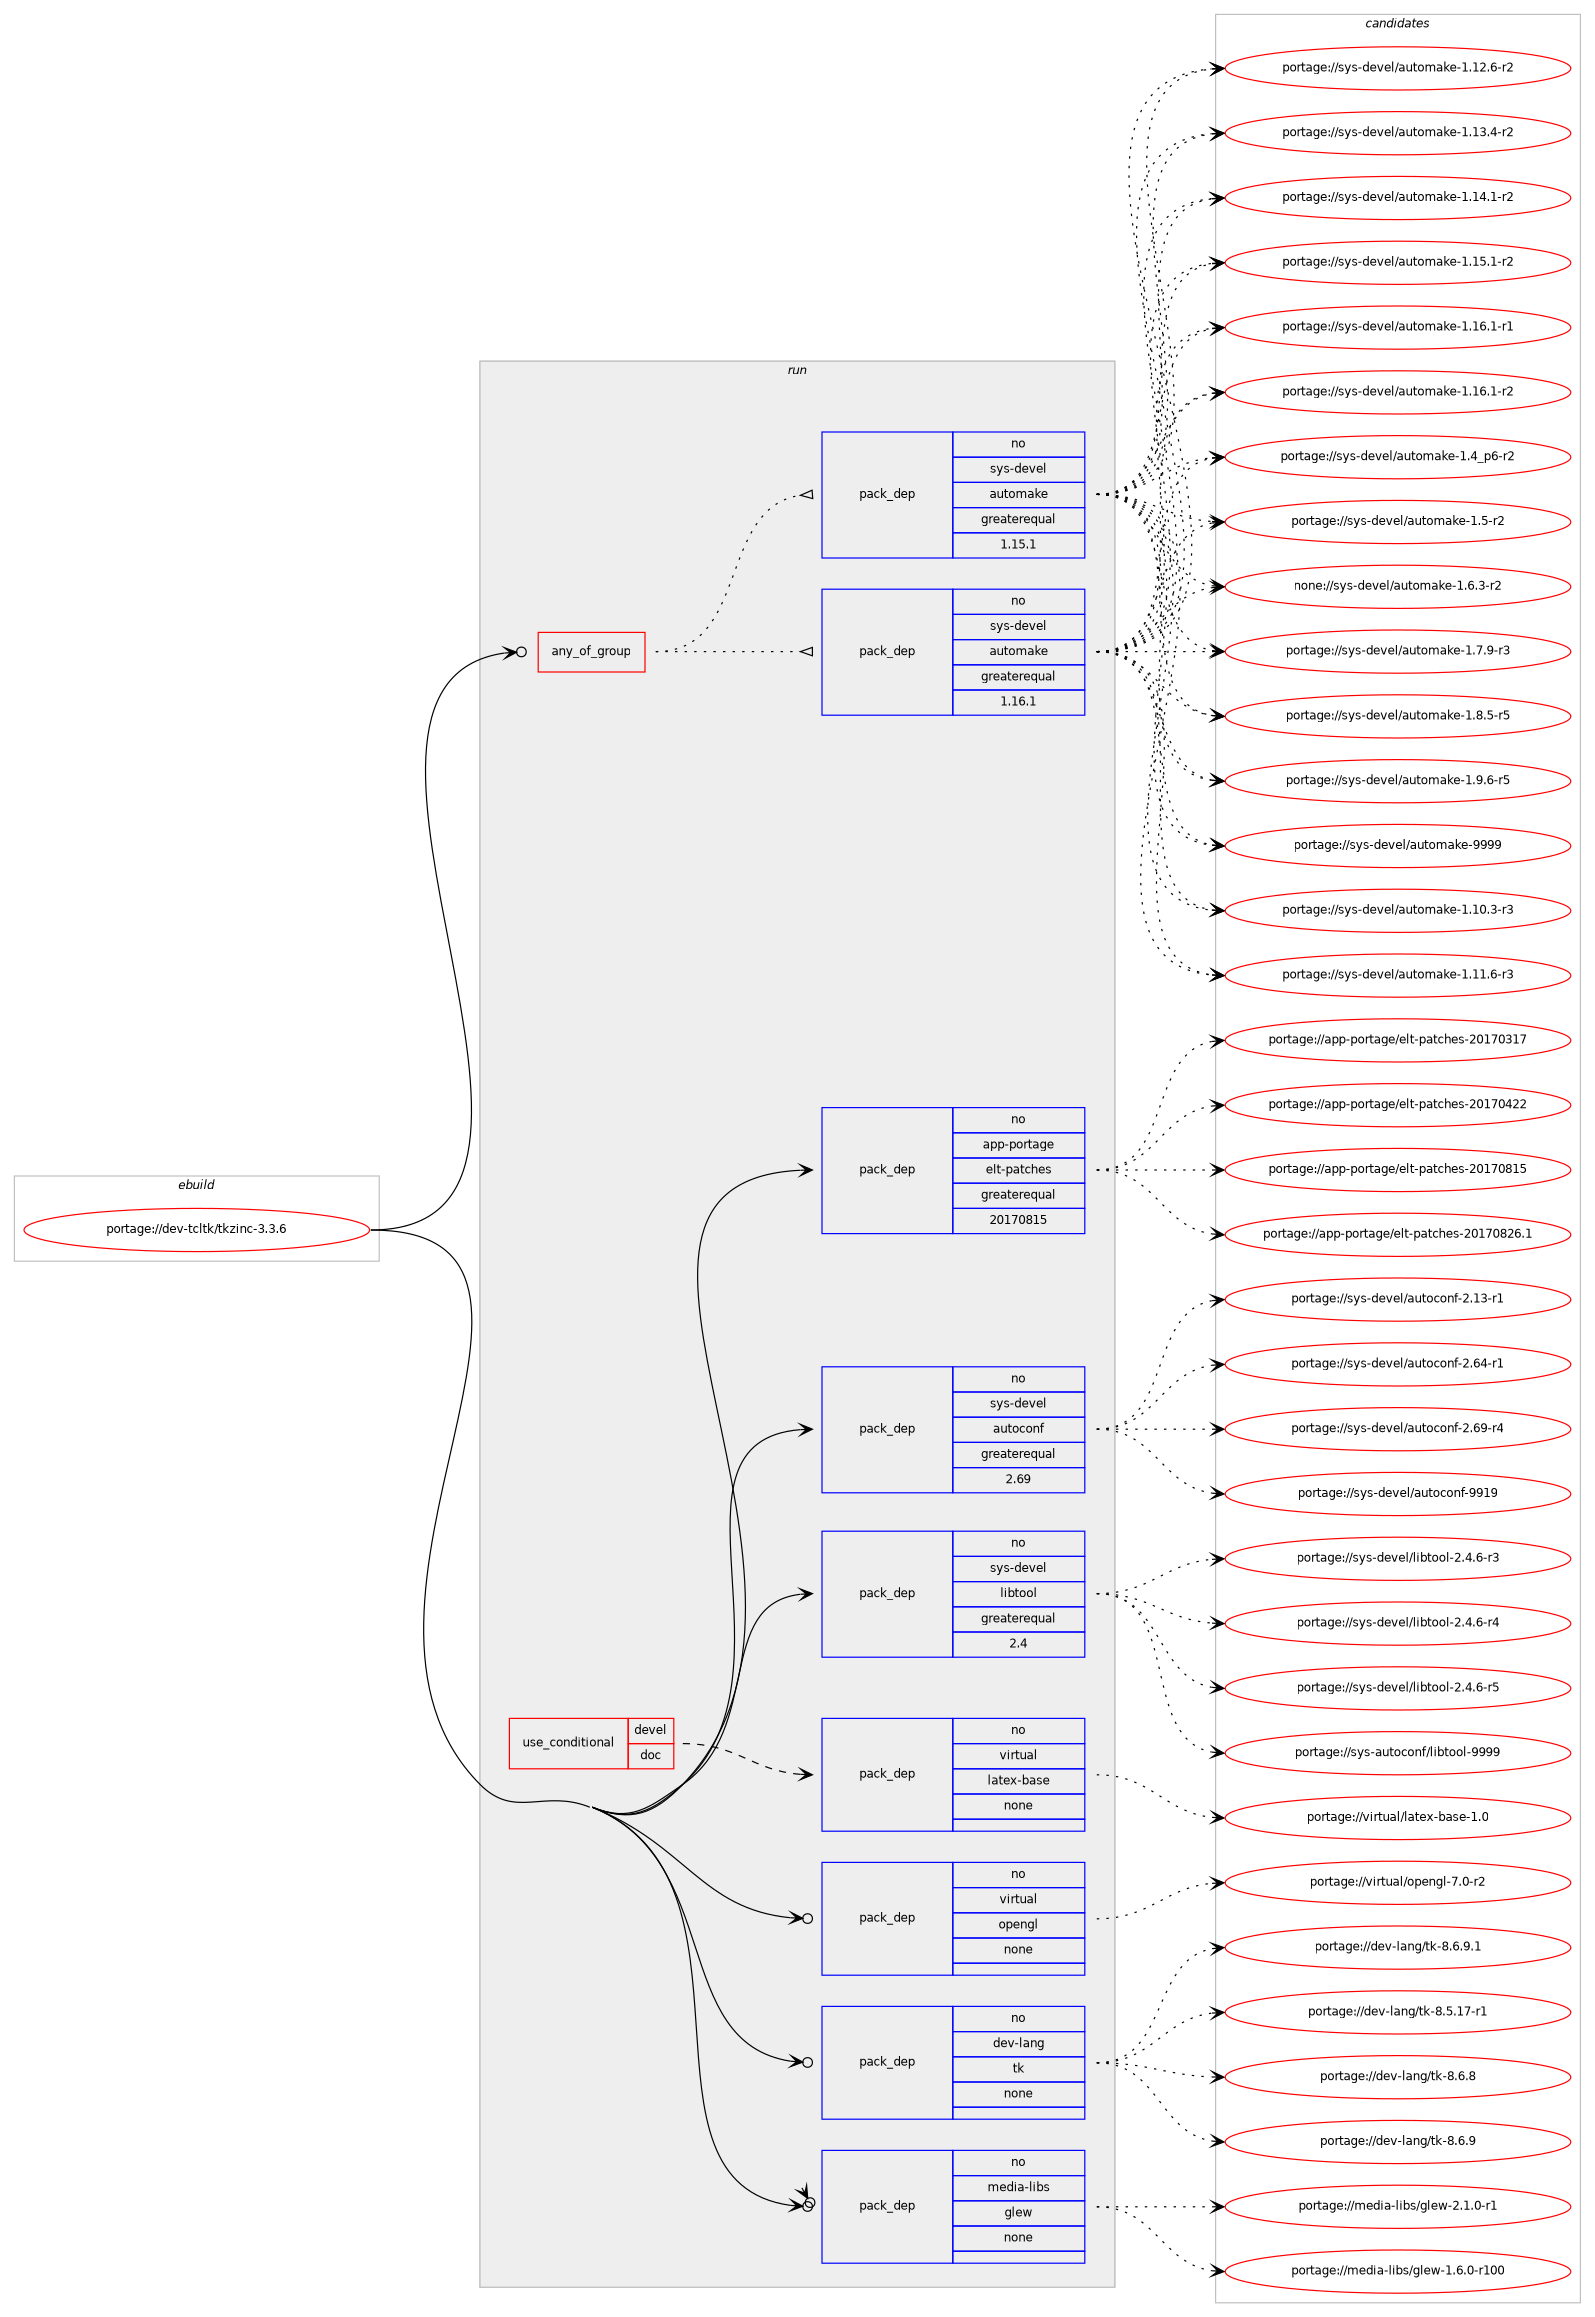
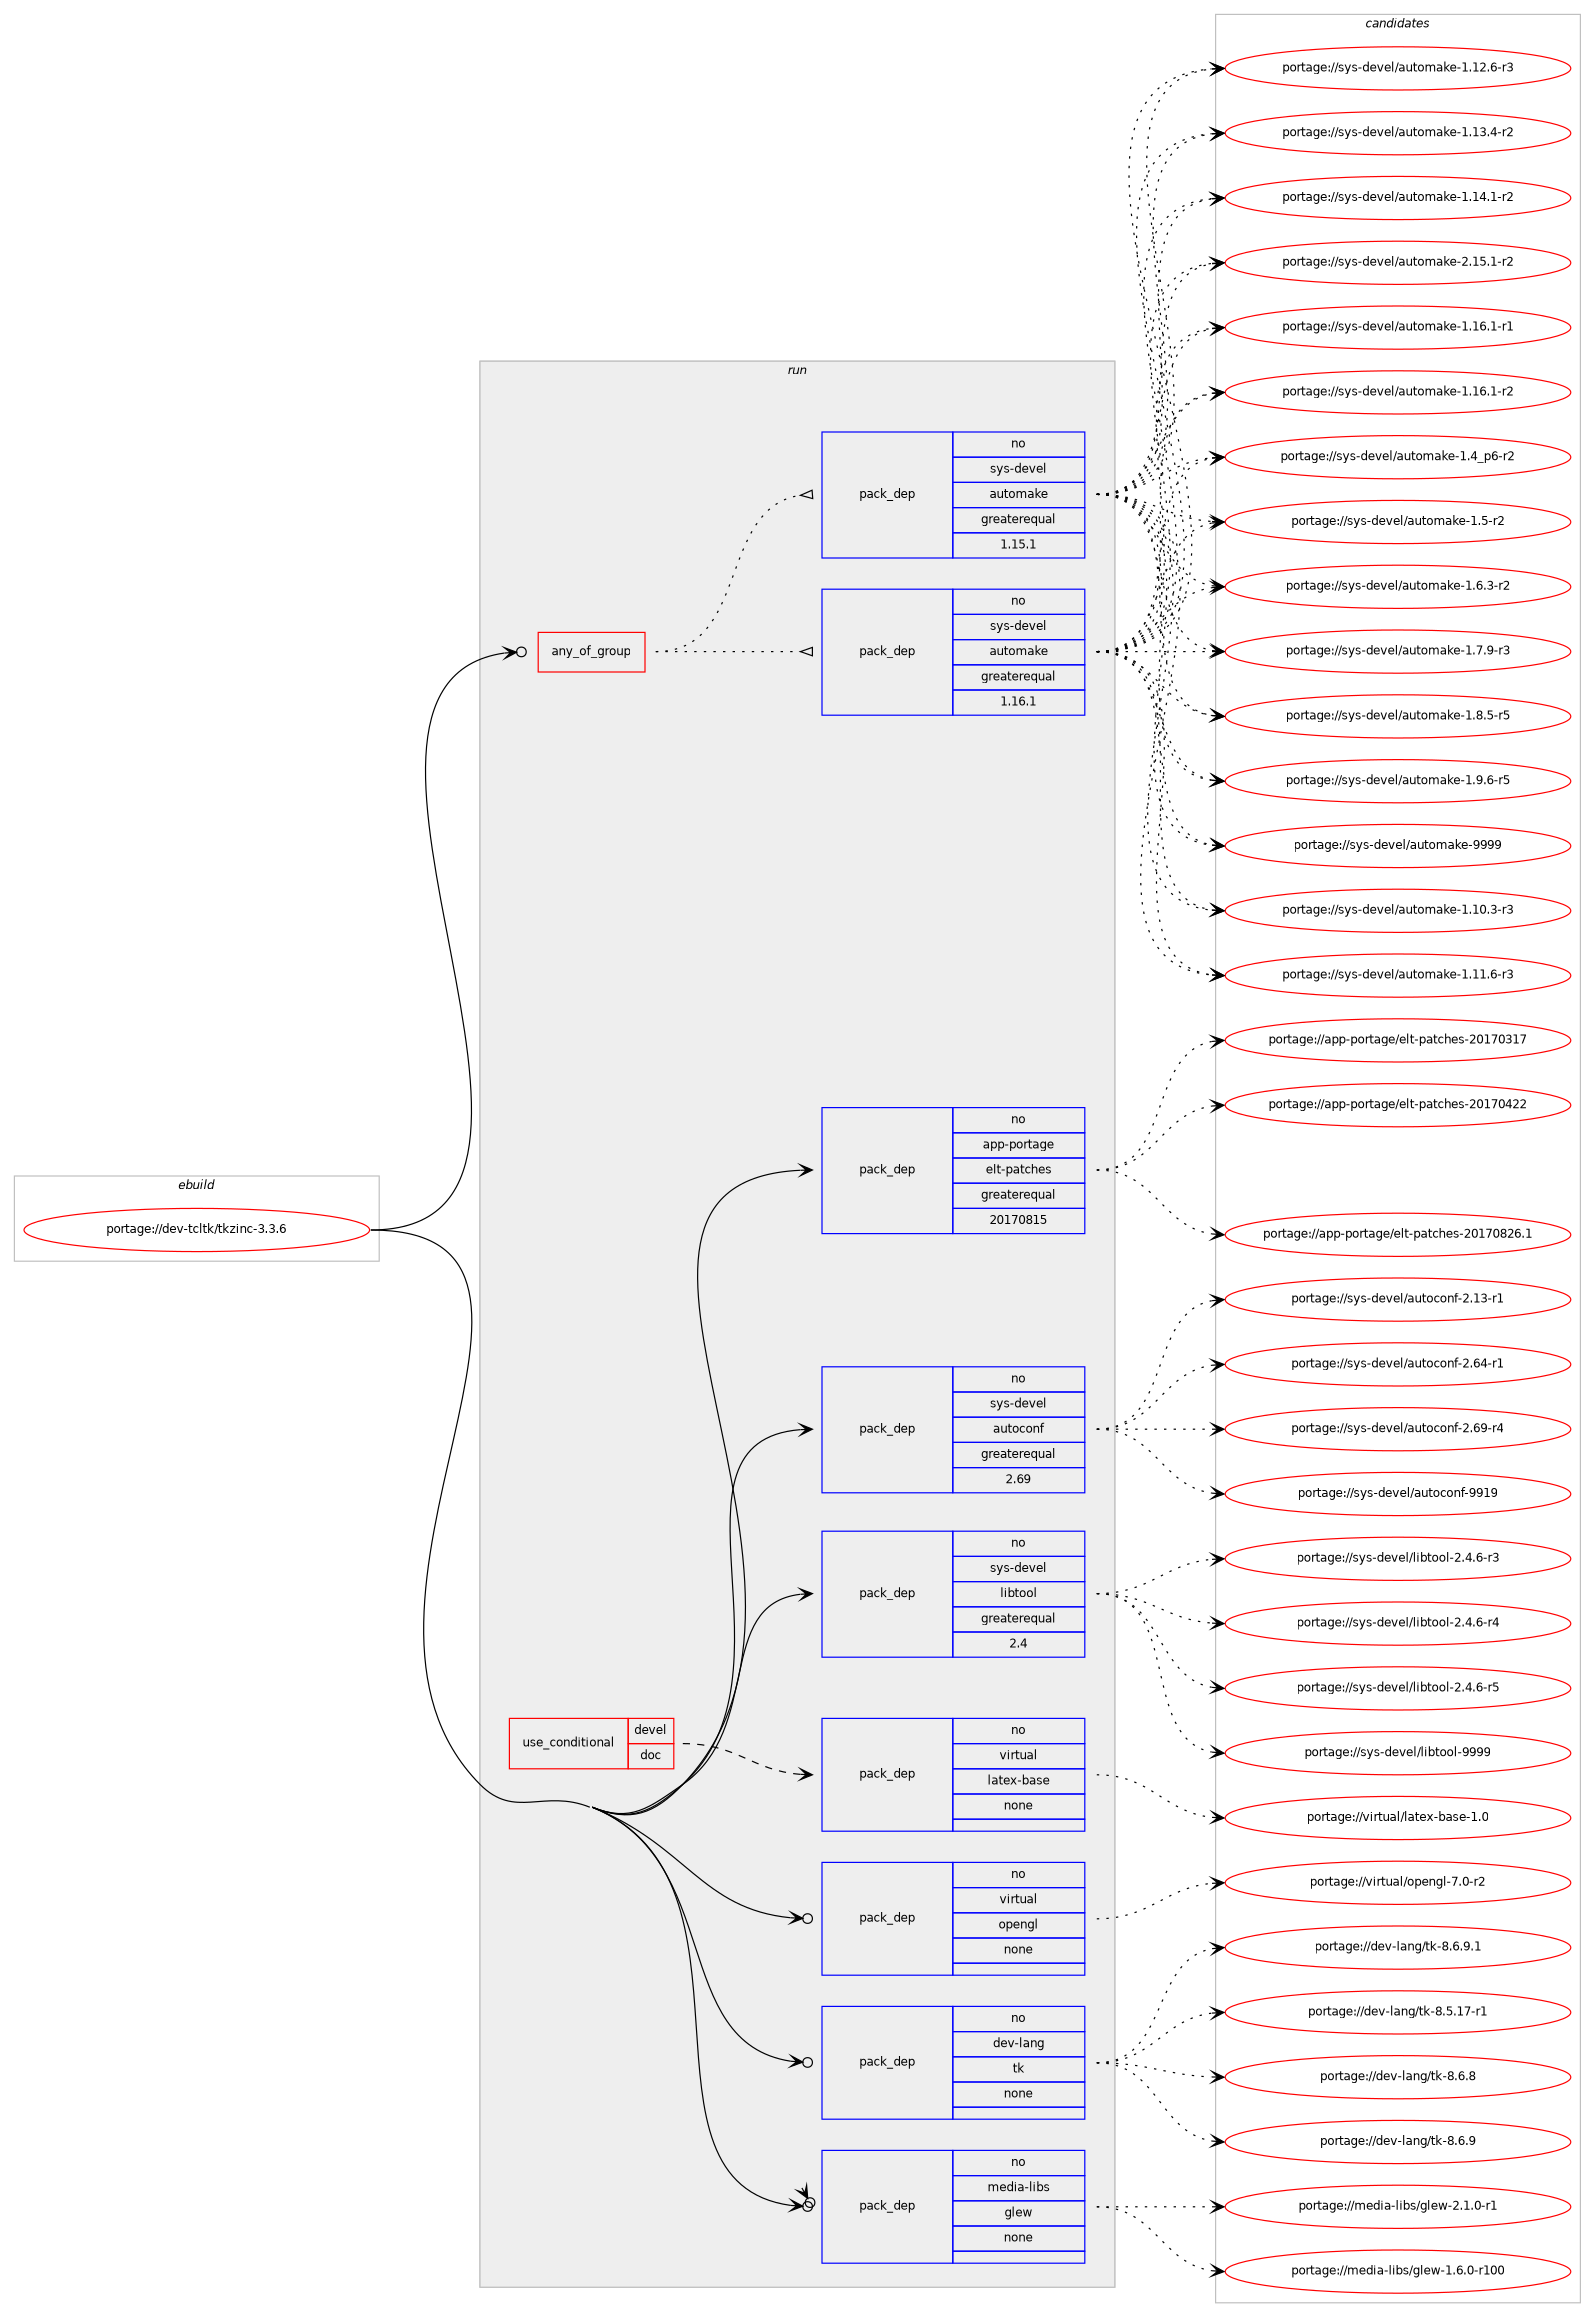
(1398, 68) -> (1398, 68)
(1398, 263) -> (1398, 263)
(1398, 587) -> (1398, 587)
(1398, 1170) -> none
(1398, 1753) -> (1398, 1753)
